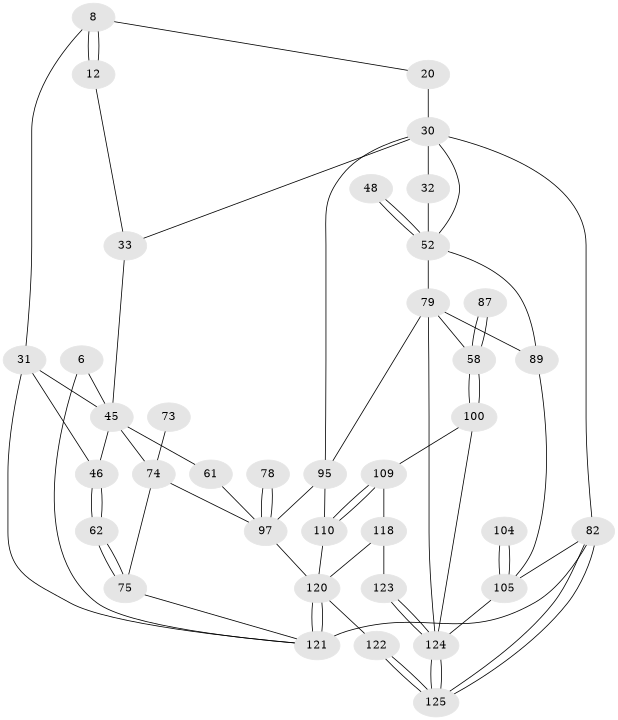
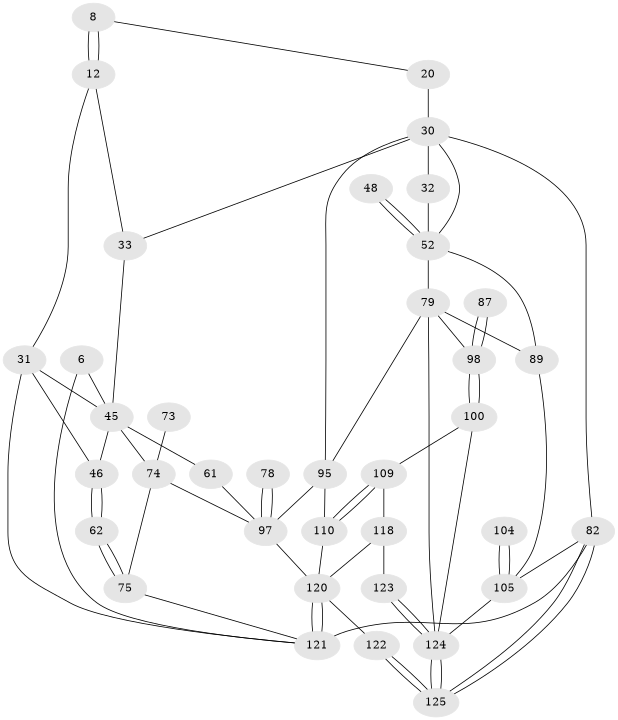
(32, 181) -> (68, 220)
(474, 360) -> (474, 360)
